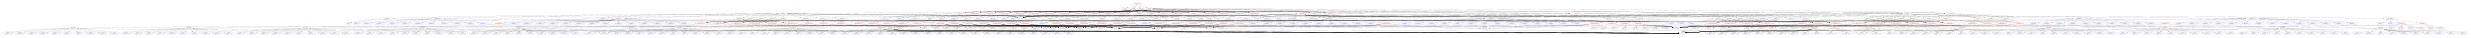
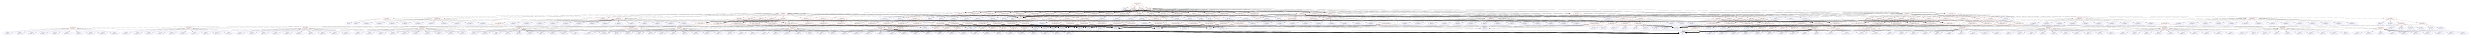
none -> (1963, 19)
